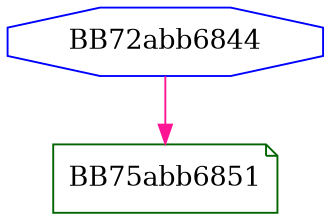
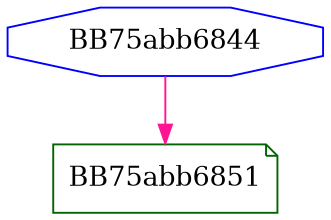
(165, 42) -> (165, 42)
